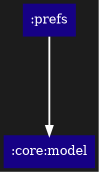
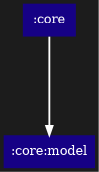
(49, 20) -> (49, 20)
